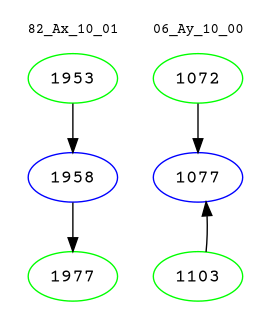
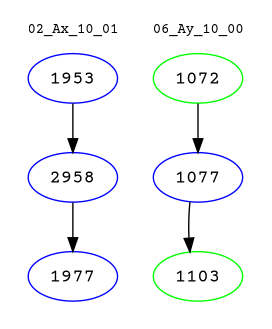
(74, 30) -> (74, 30)
(73, 78) -> (73, 78)
(73, 177) -> (73, 177)
(207, 234) -> (189, 220)
(73, 276) -> (73, 276)
